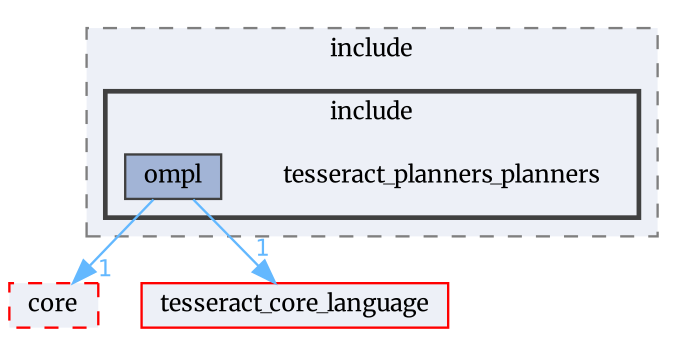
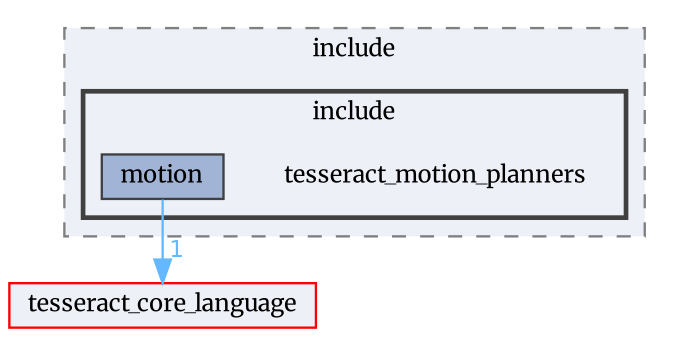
(173, 177) -> (163, 177)
(442, 177) -> (436, 177)
(54, 305) -> none
